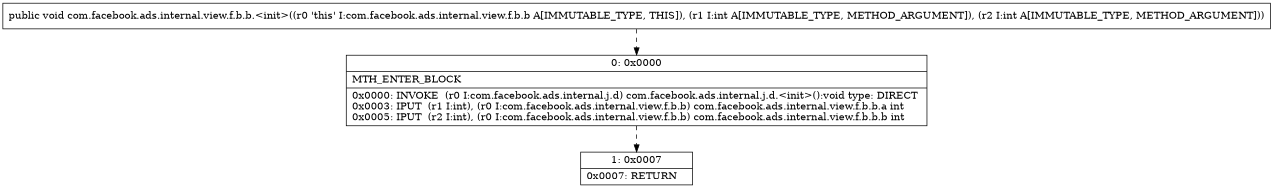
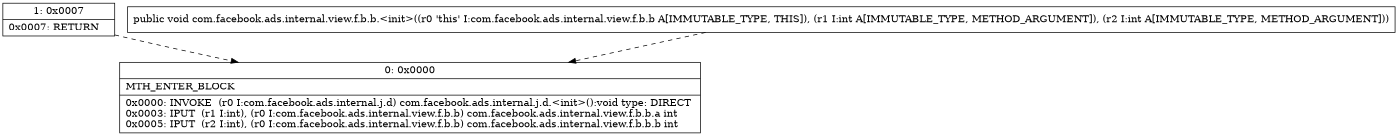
(637, 135) -> (173, 48)
